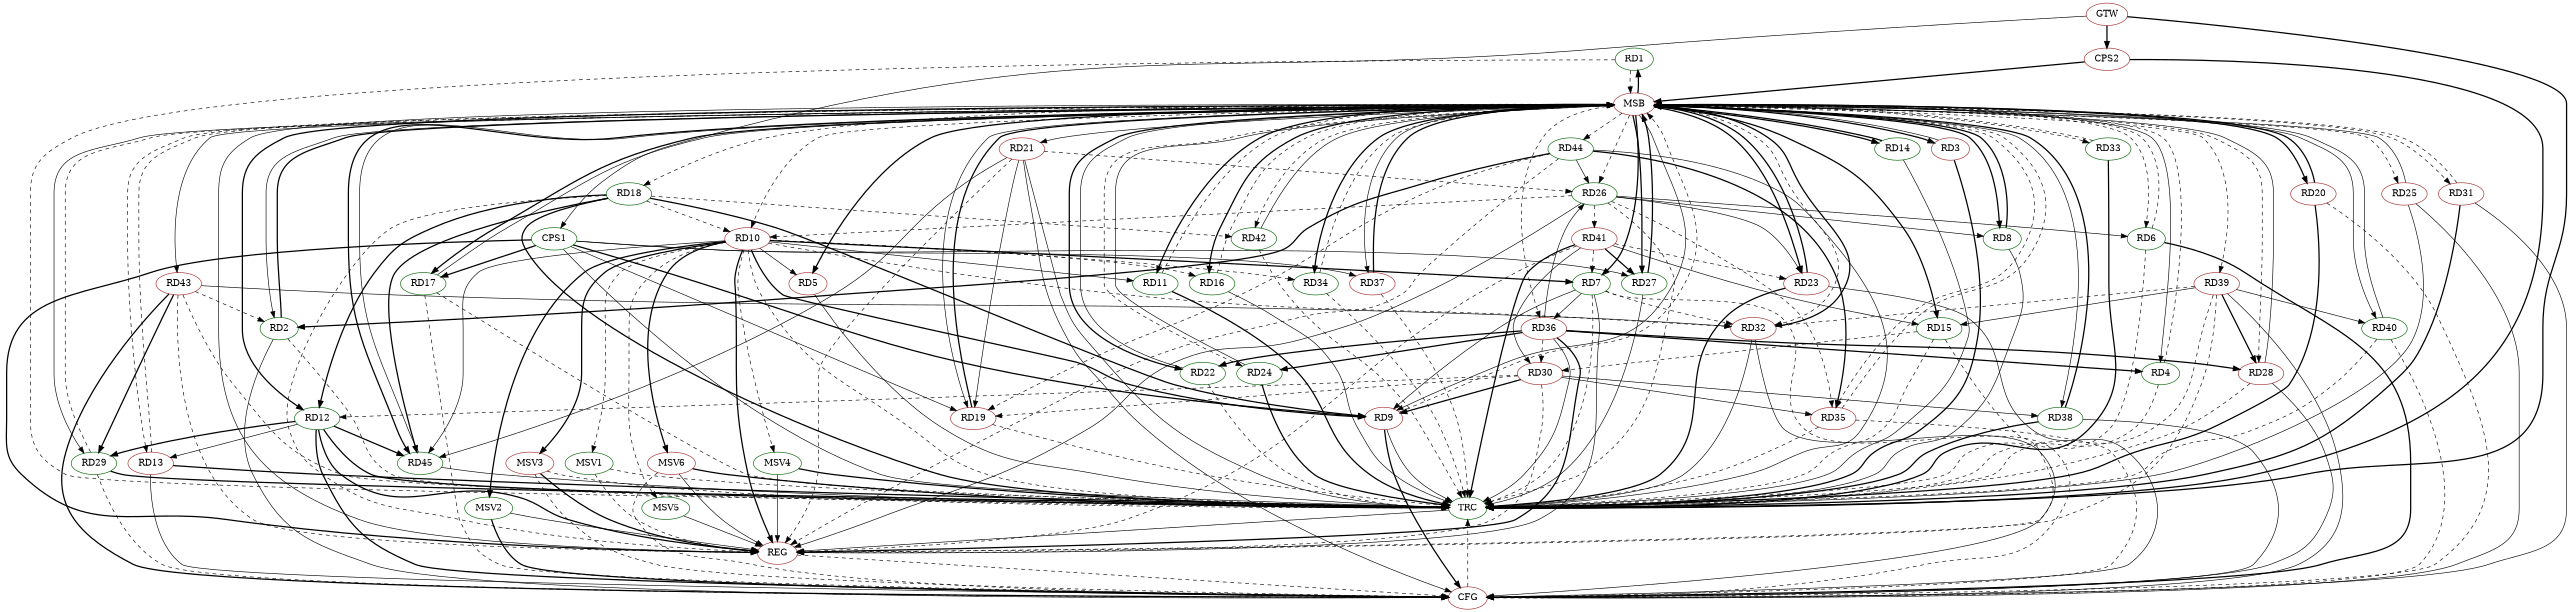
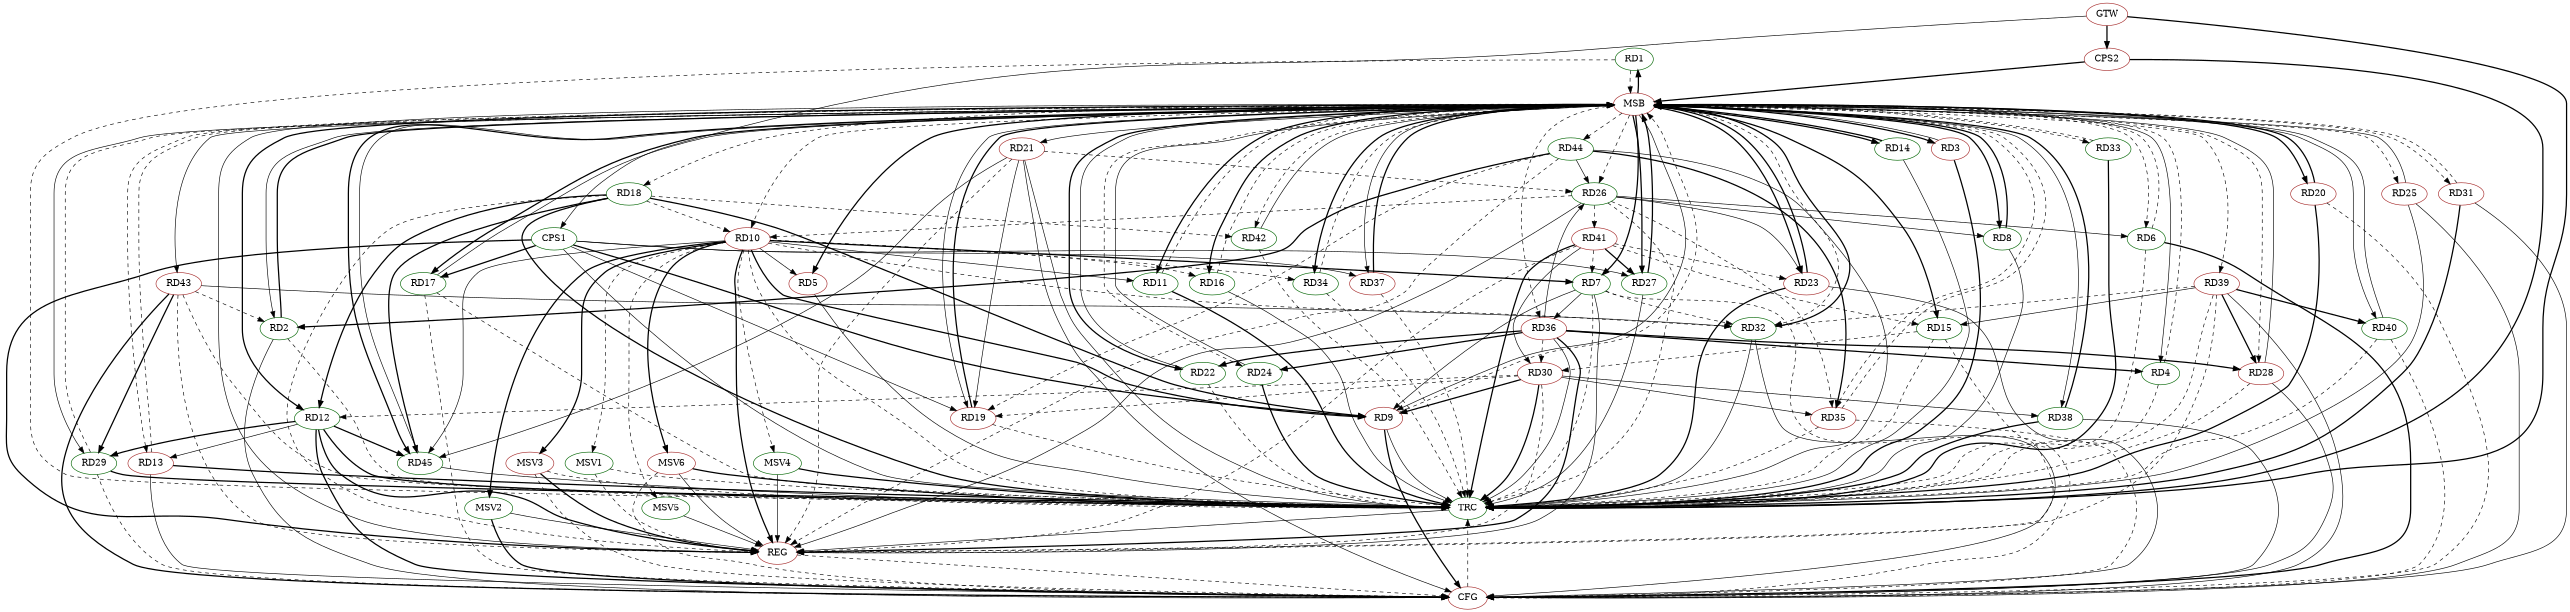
(1761, 290) -> (1761, 290)
(2282, 301) -> (2282, 301)
(1753, 329) -> (1753, 329)
none -> (1523, 446)
